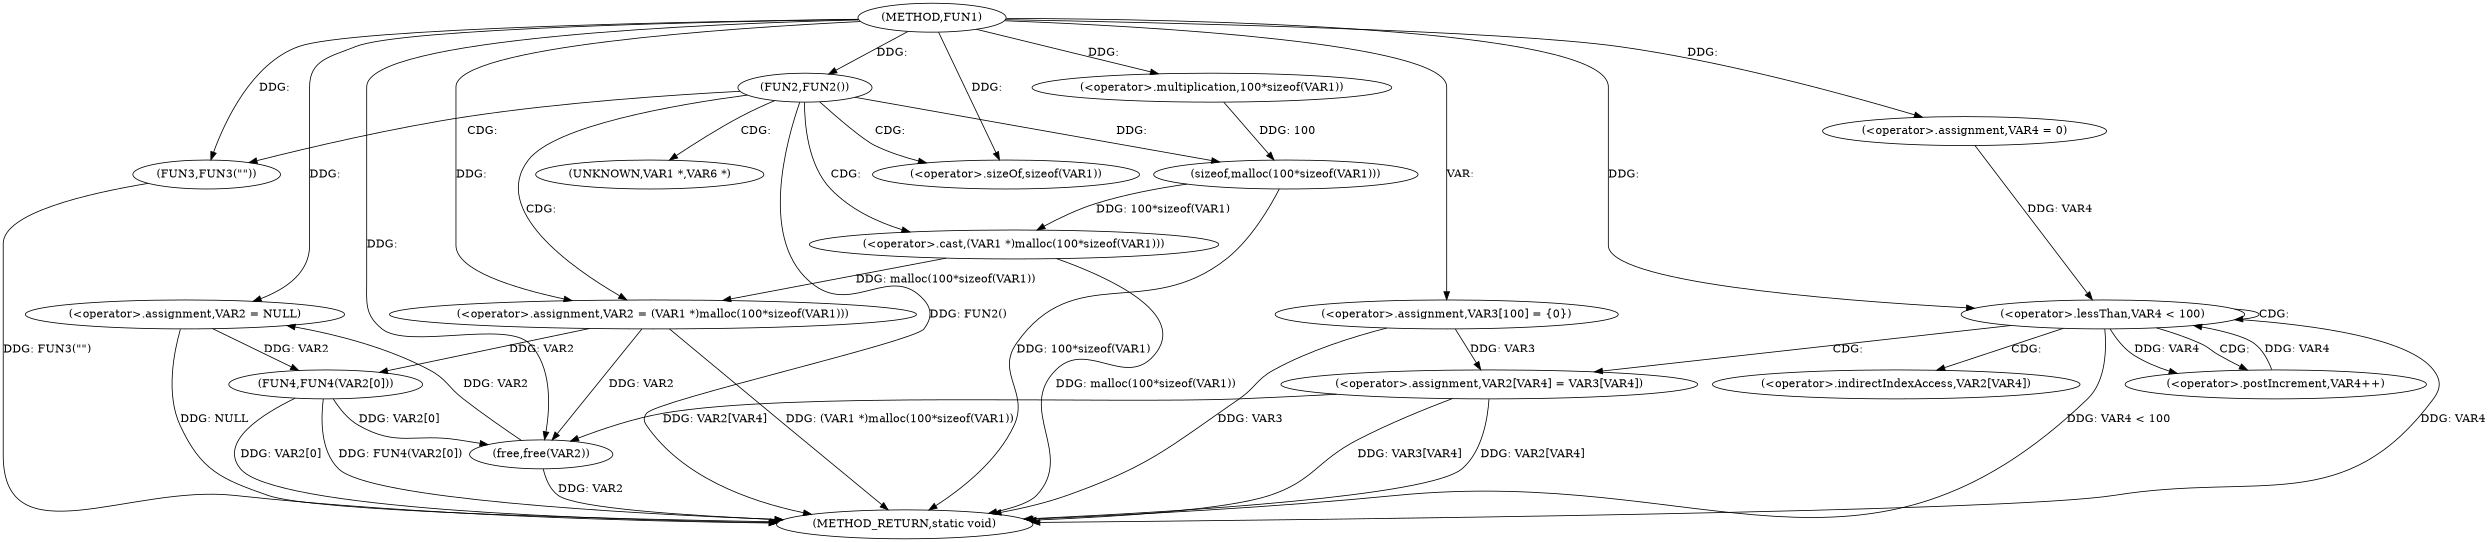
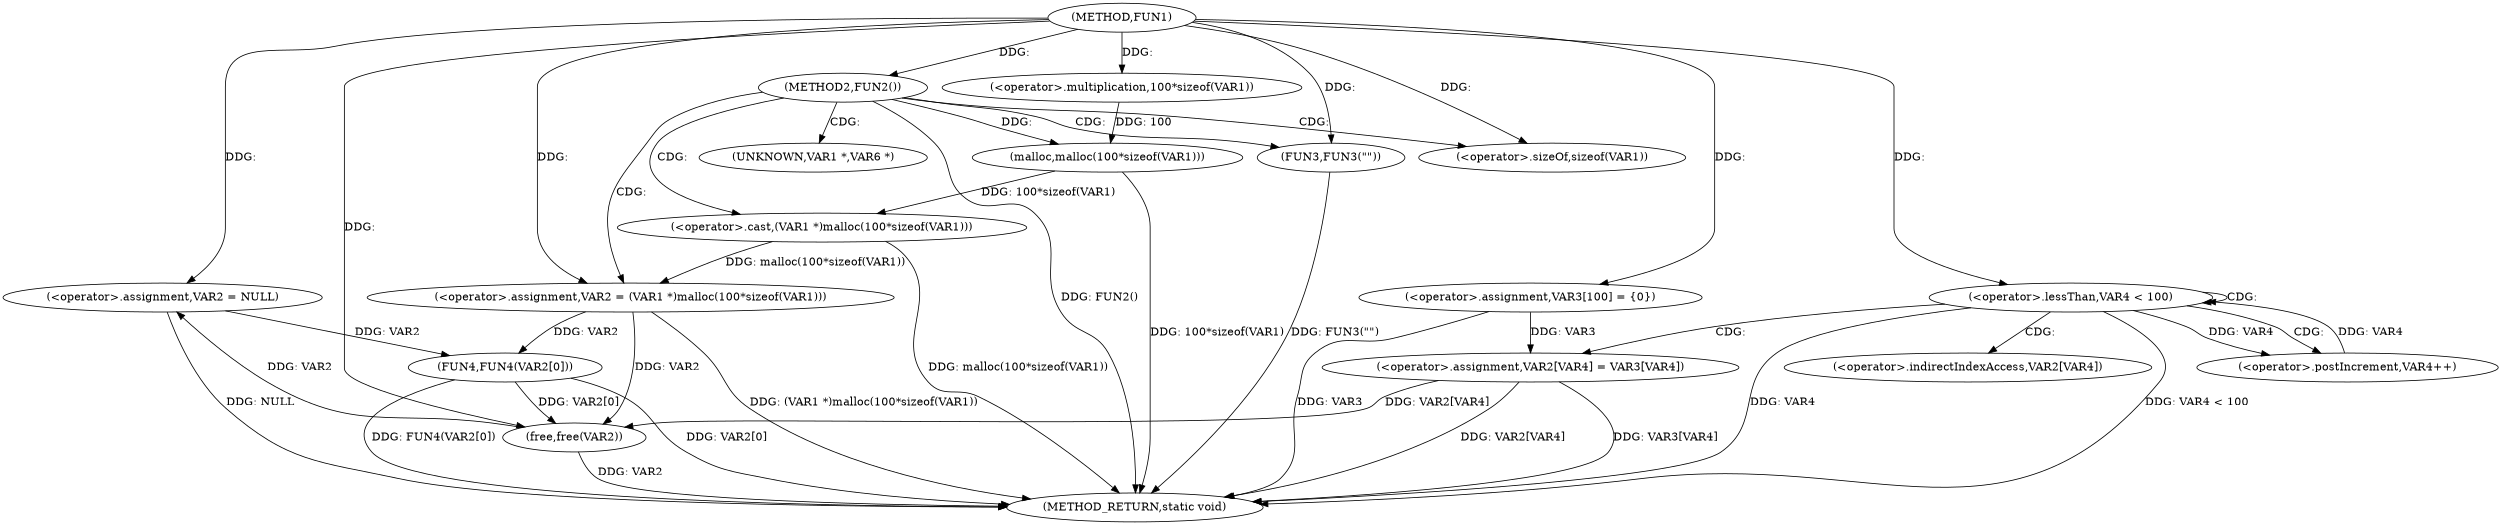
(805, 88) -> (843, 88)
(1965, 131) -> none
(1286, 175) -> (1107, 158)
(1462, 175) -> (1732, 158)
